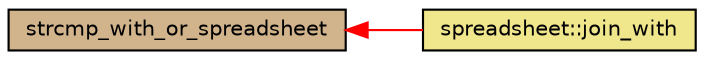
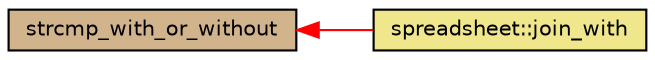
(177, 30) -> (152, 30)
